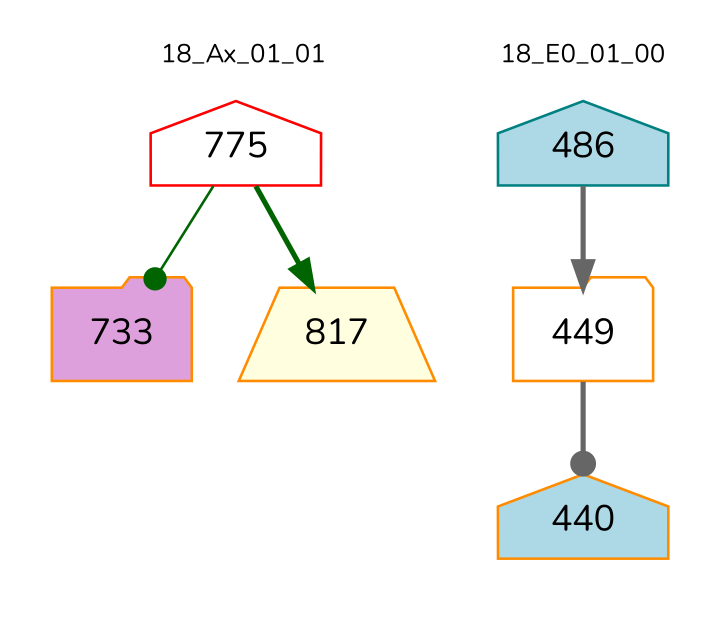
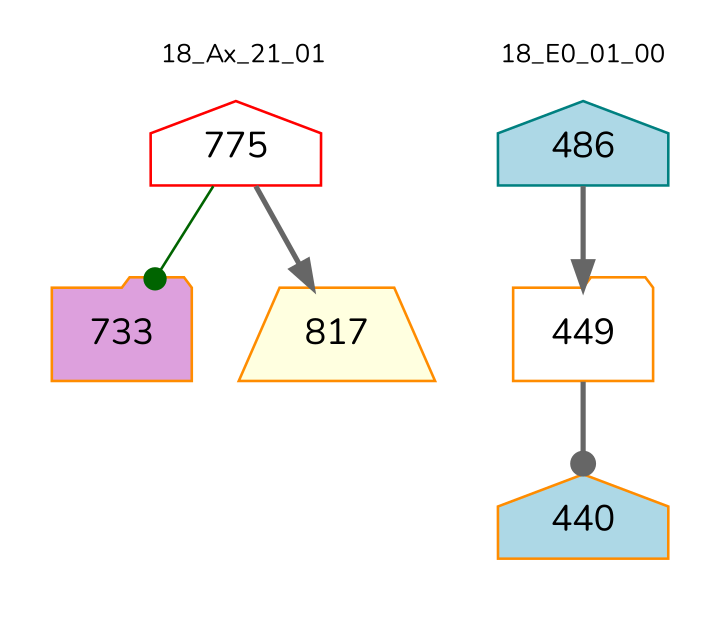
(244, 56) -> (244, 56)
(278, 225) -> (278, 225)
